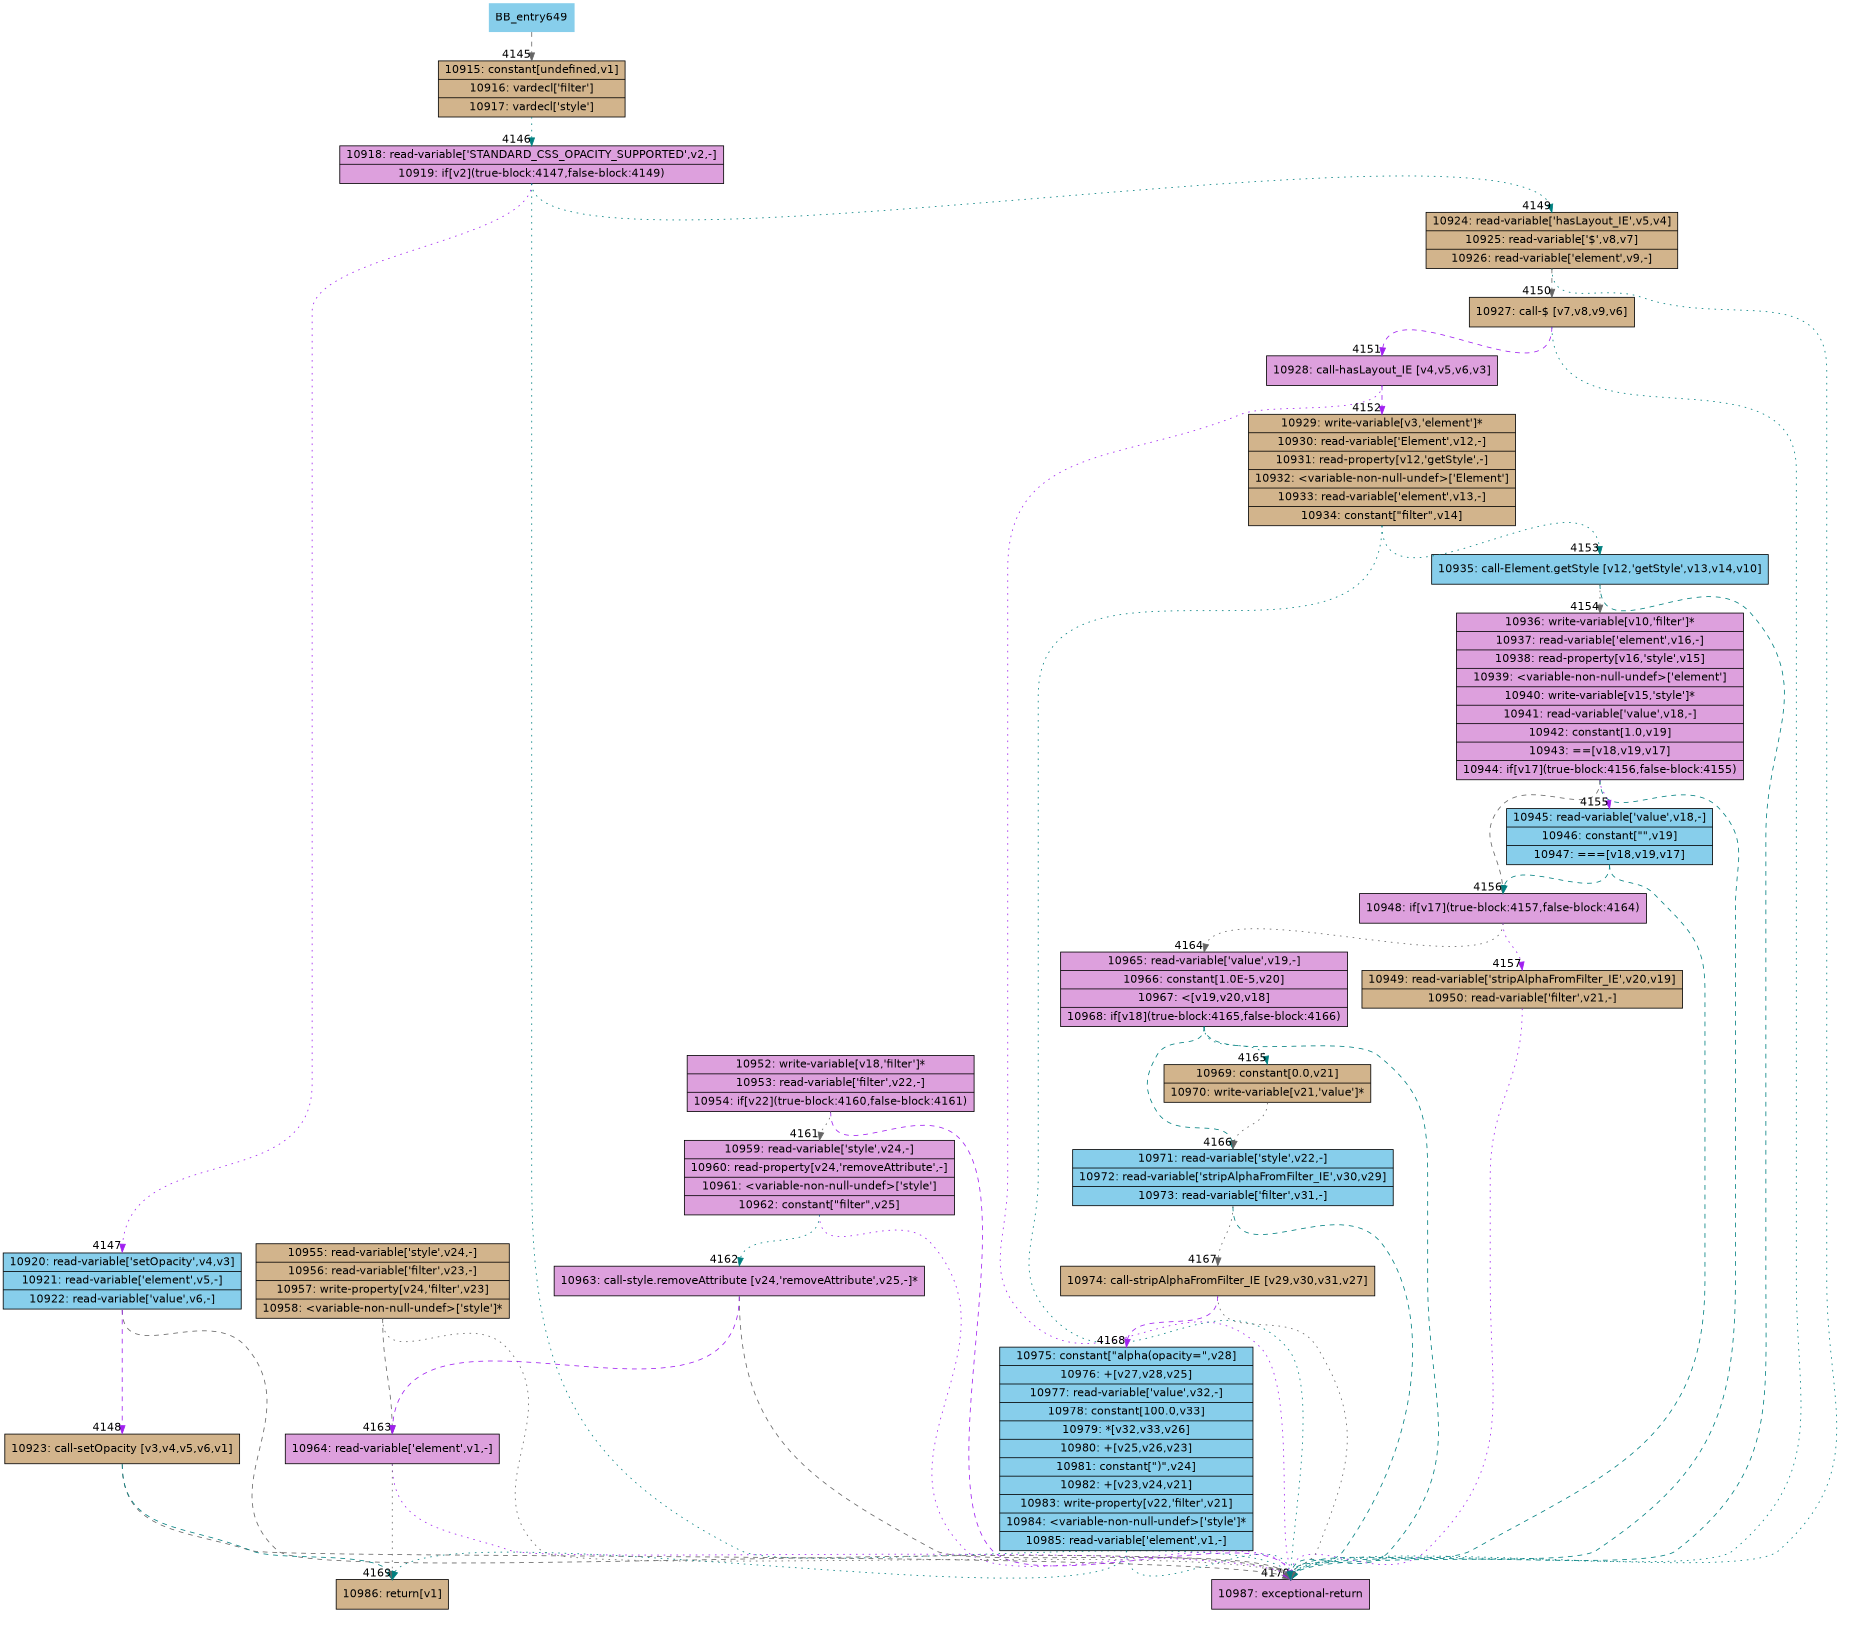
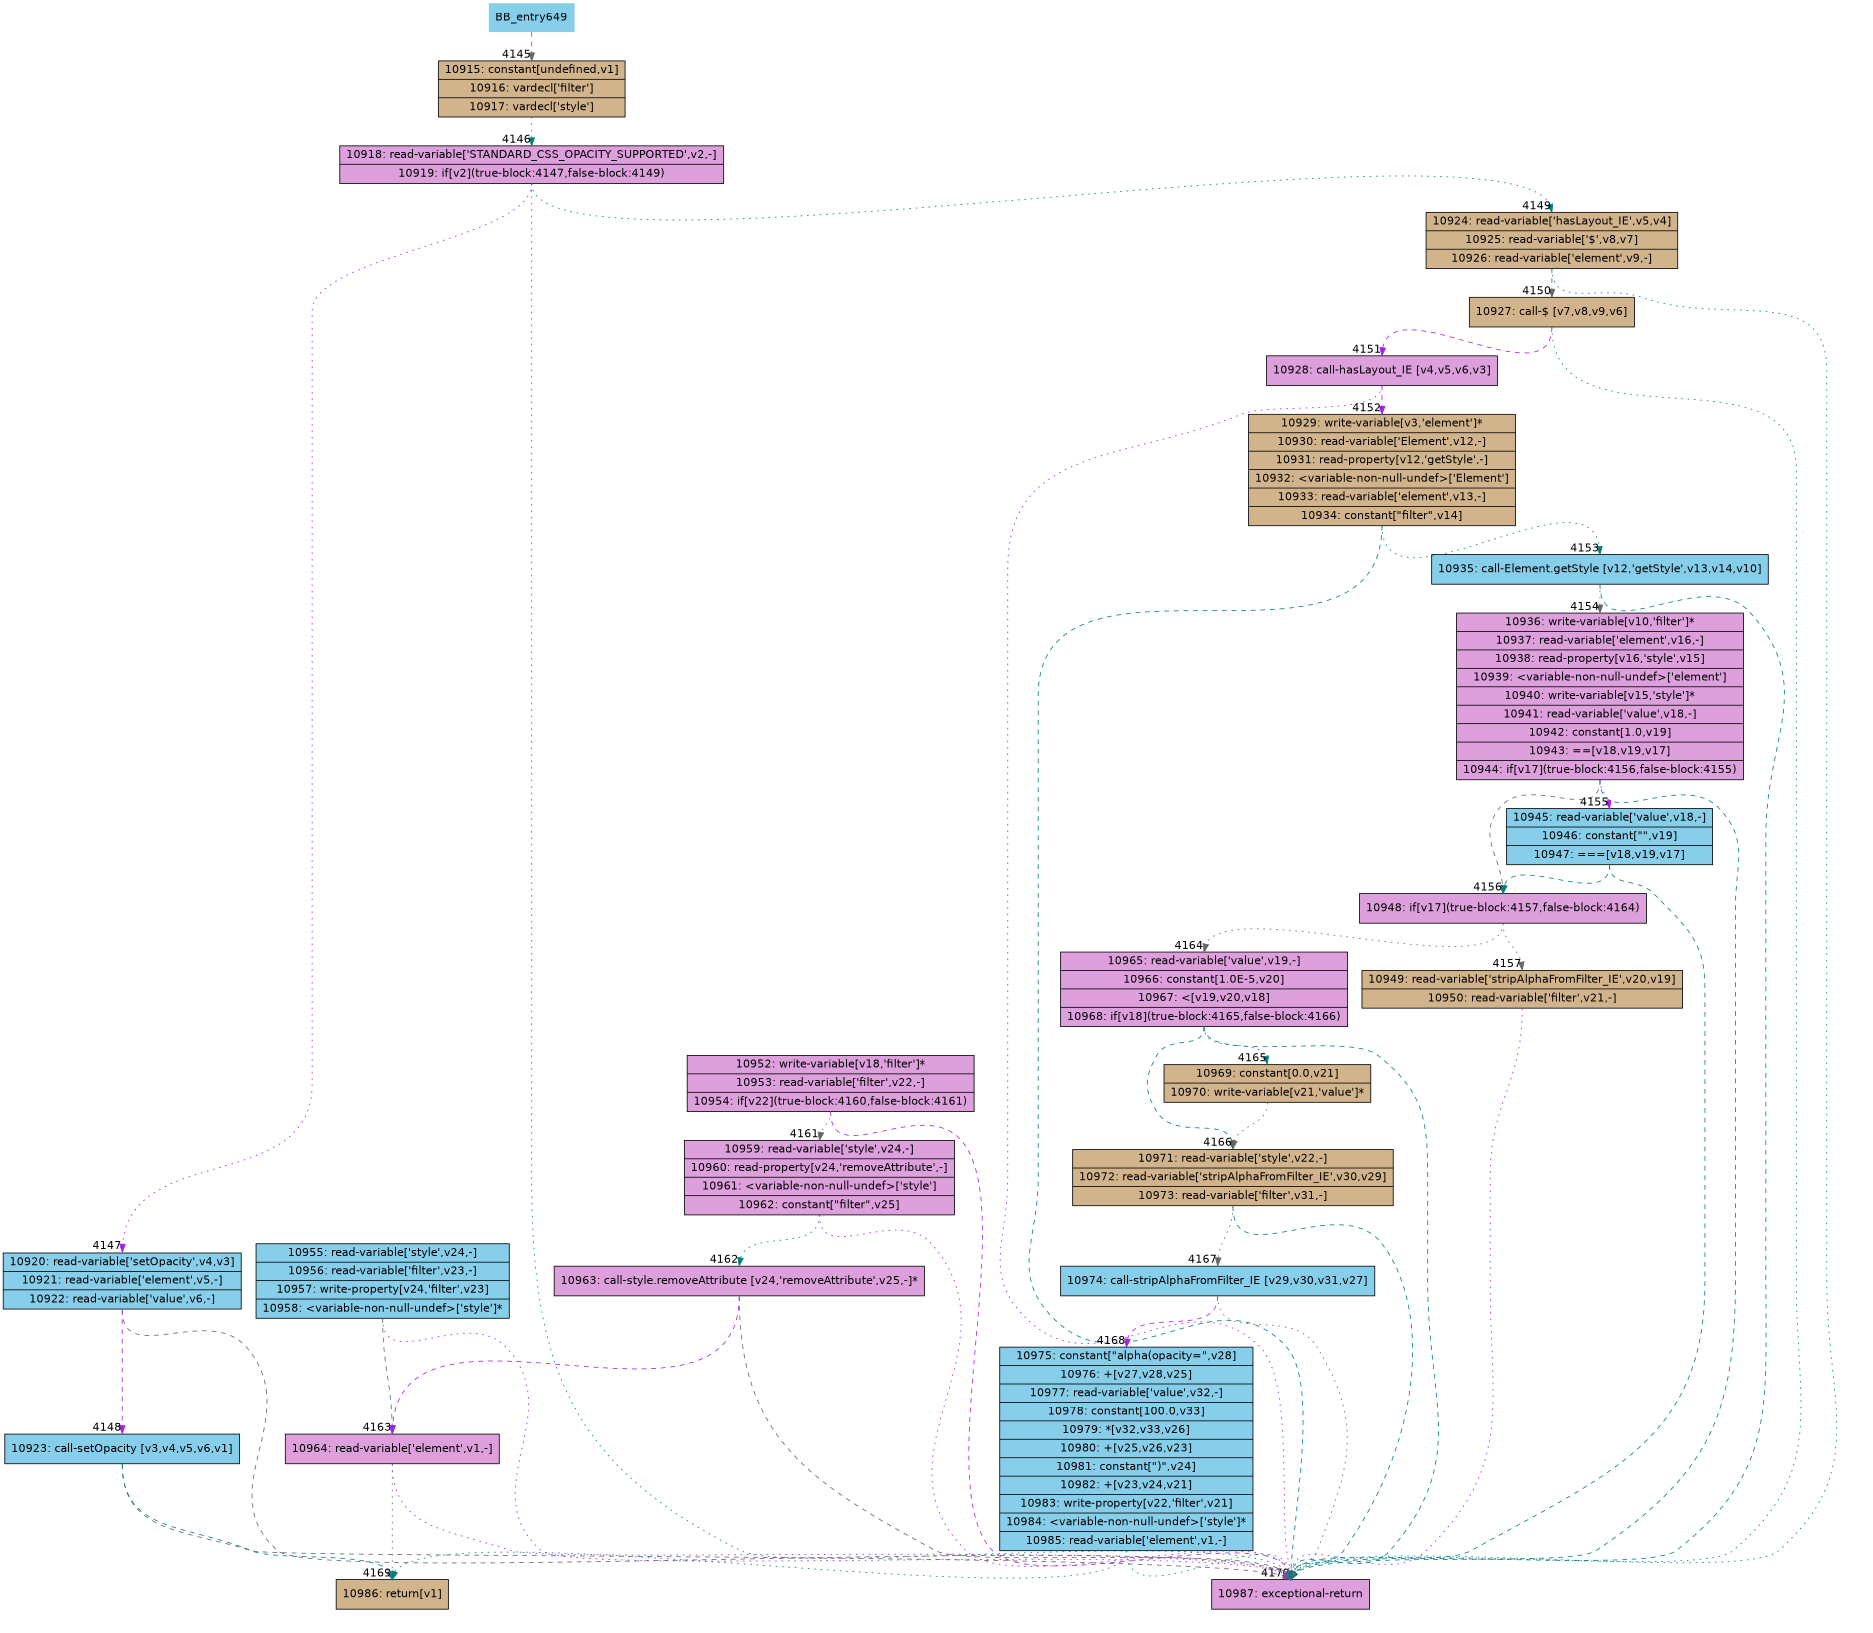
(1510, 943) -> (1510, 943)
(1038, 1033) -> (1038, 1033)
(1233, 1178) -> (1233, 1178)
(383, 1281) -> (383, 1281)
(1218, 1281) -> (1218, 1281)
(122, 1449) -> (122, 1449)
(524, 1529) -> (524, 1529)
